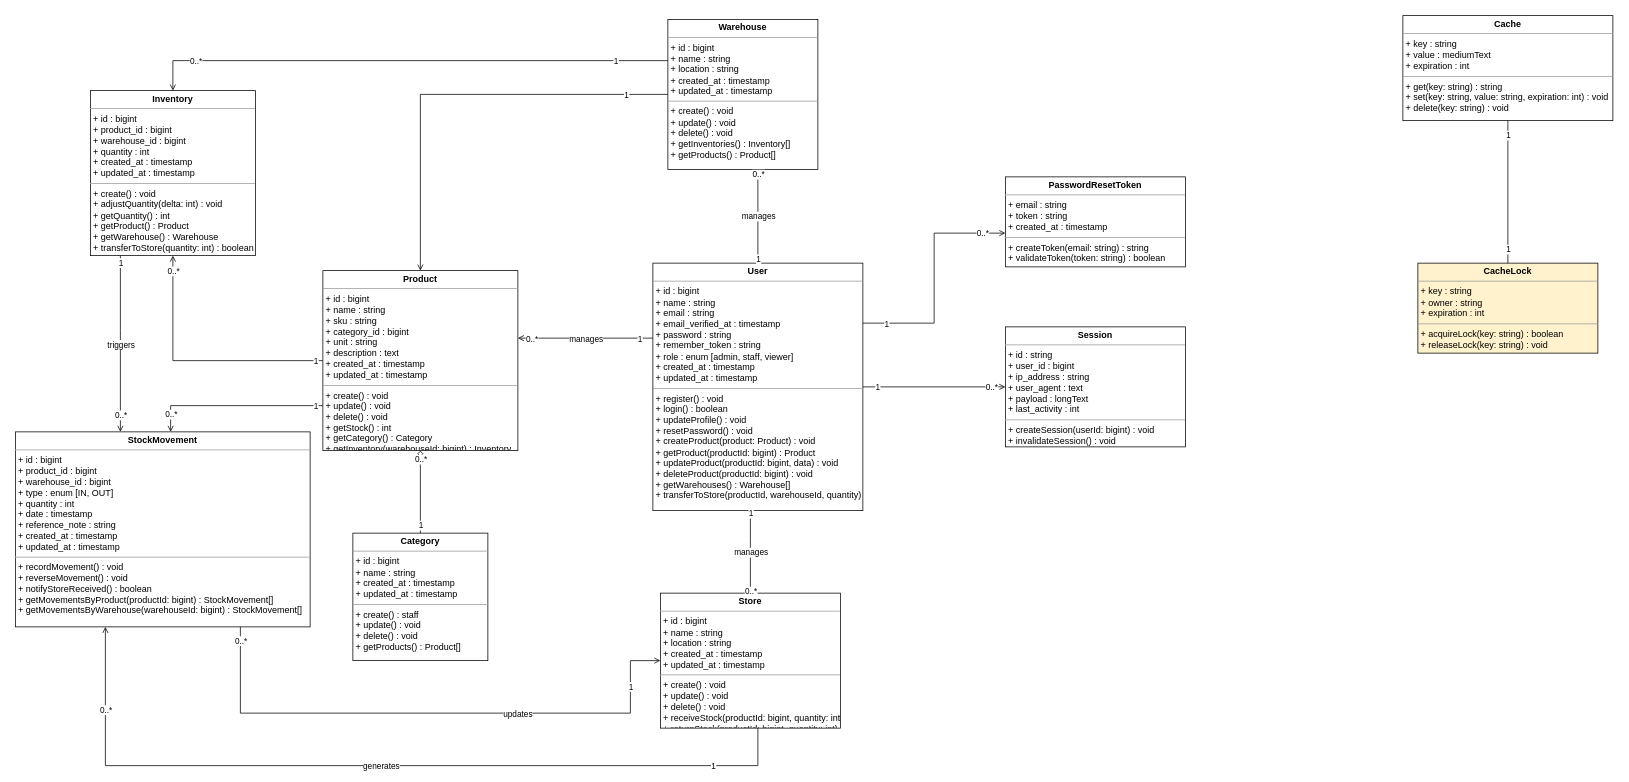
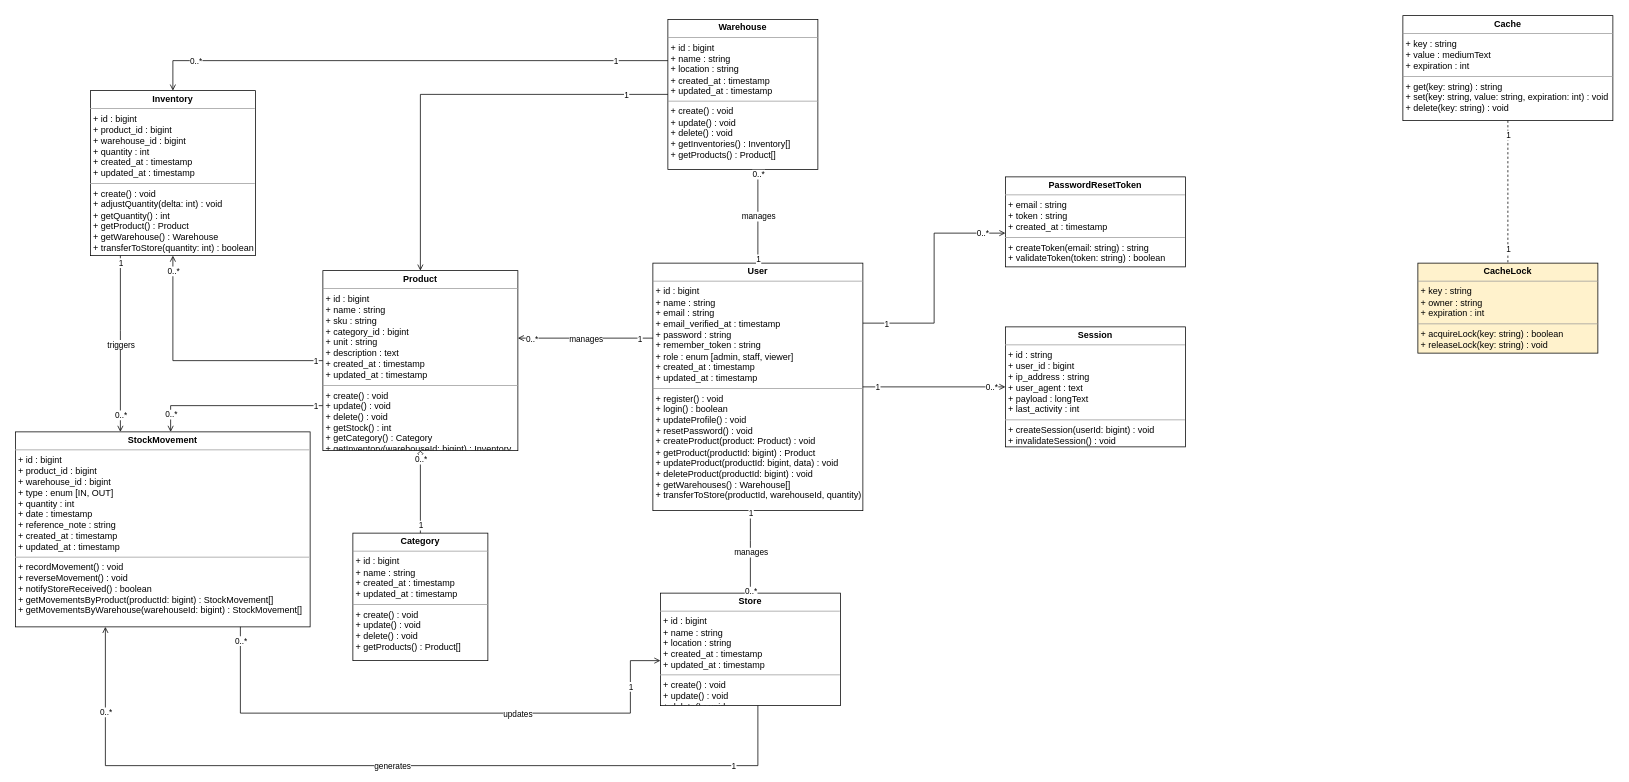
(1508, 191) -> (1508, 191)
(416, 581) -> (416, 581)
(750, 660) -> (750, 649)
